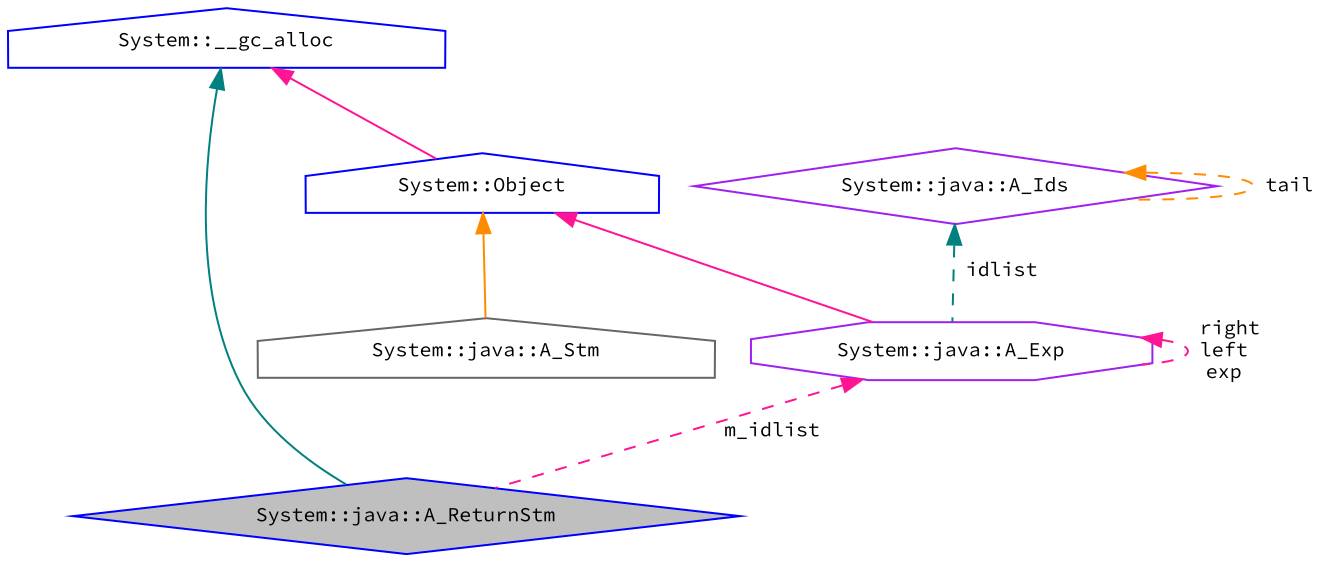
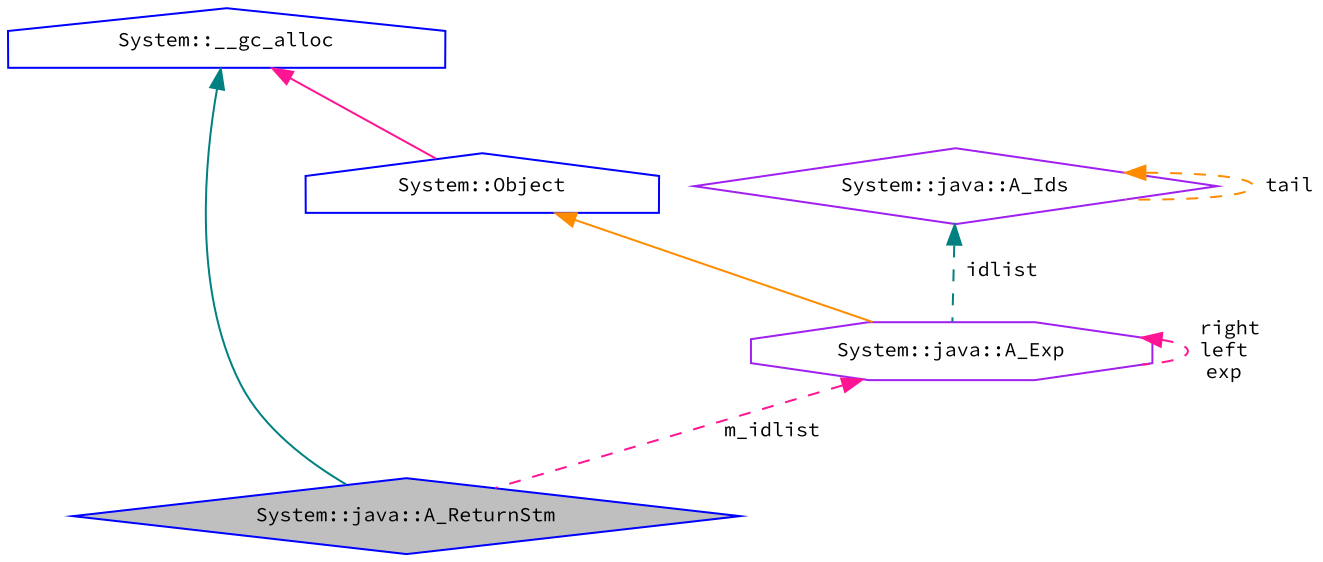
(724, 271) -> (724, 271)
(486, 351) -> none
